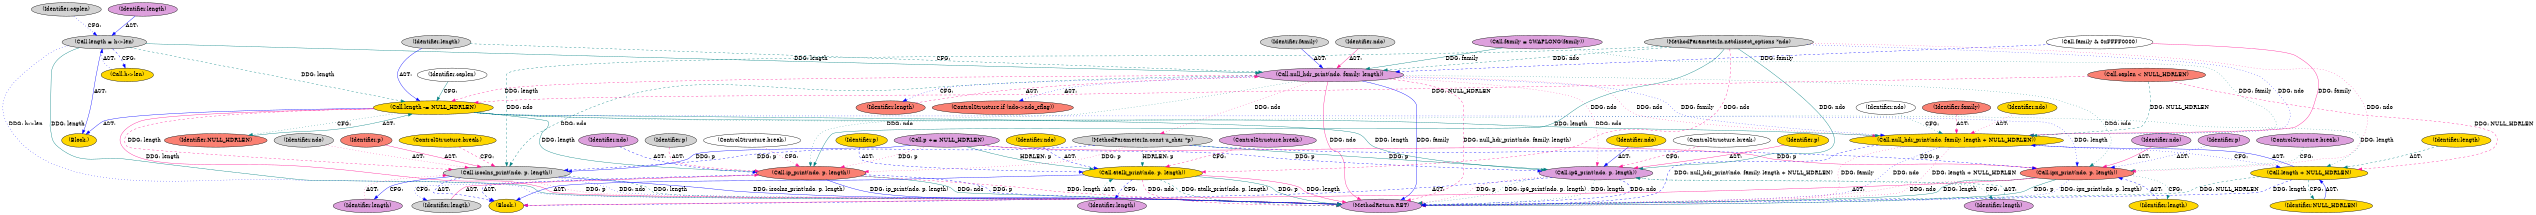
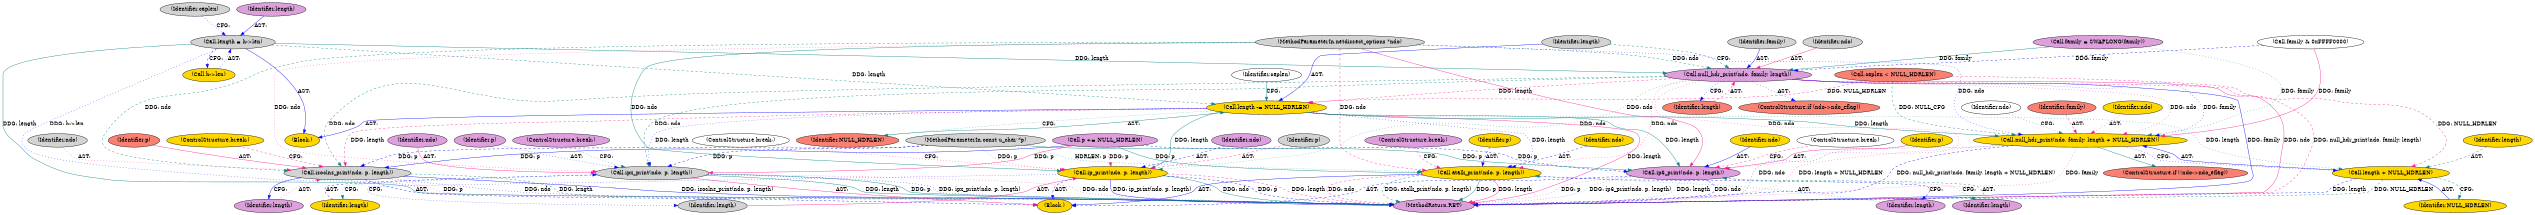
(1744, 81) -> (1137, 90)
(1238, 107) -> (1619, 156)
(2180, 108) -> (1922, 108)
none -> (1446, 126)
(1825, 151) -> (1538, 95)
(1036, 157) -> (1165, 157)
(811, 173) -> (1113, 173)
(2077, 173) -> (652, 173)
none -> (2176, 173)
